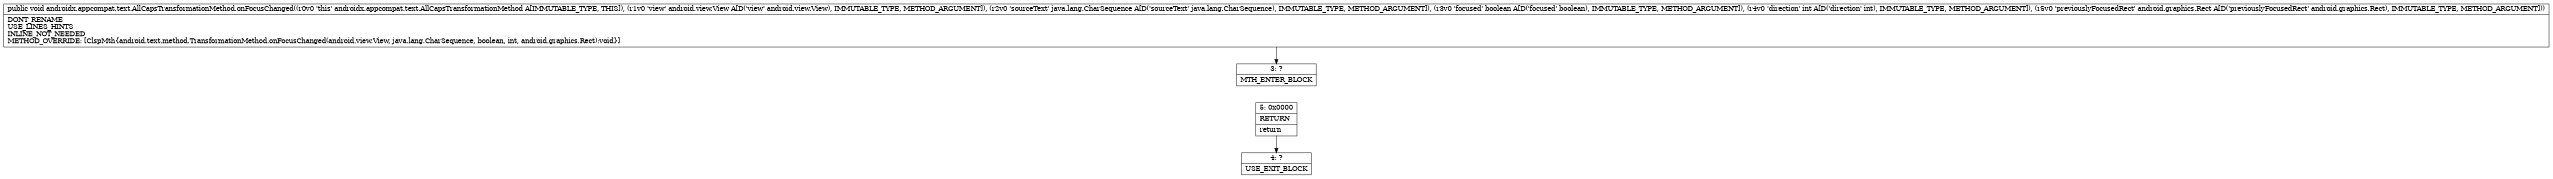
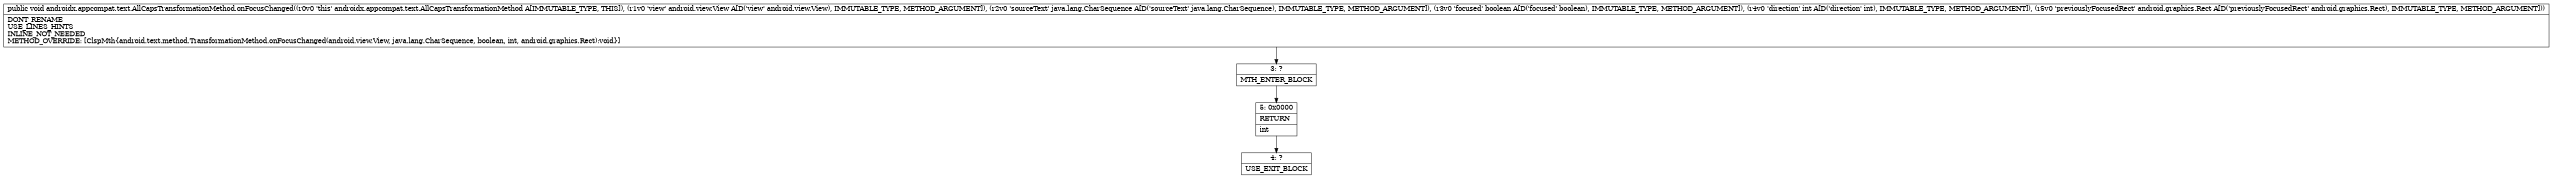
none -> (1276, 92)
(1270, 130) -> (1264, 130)
